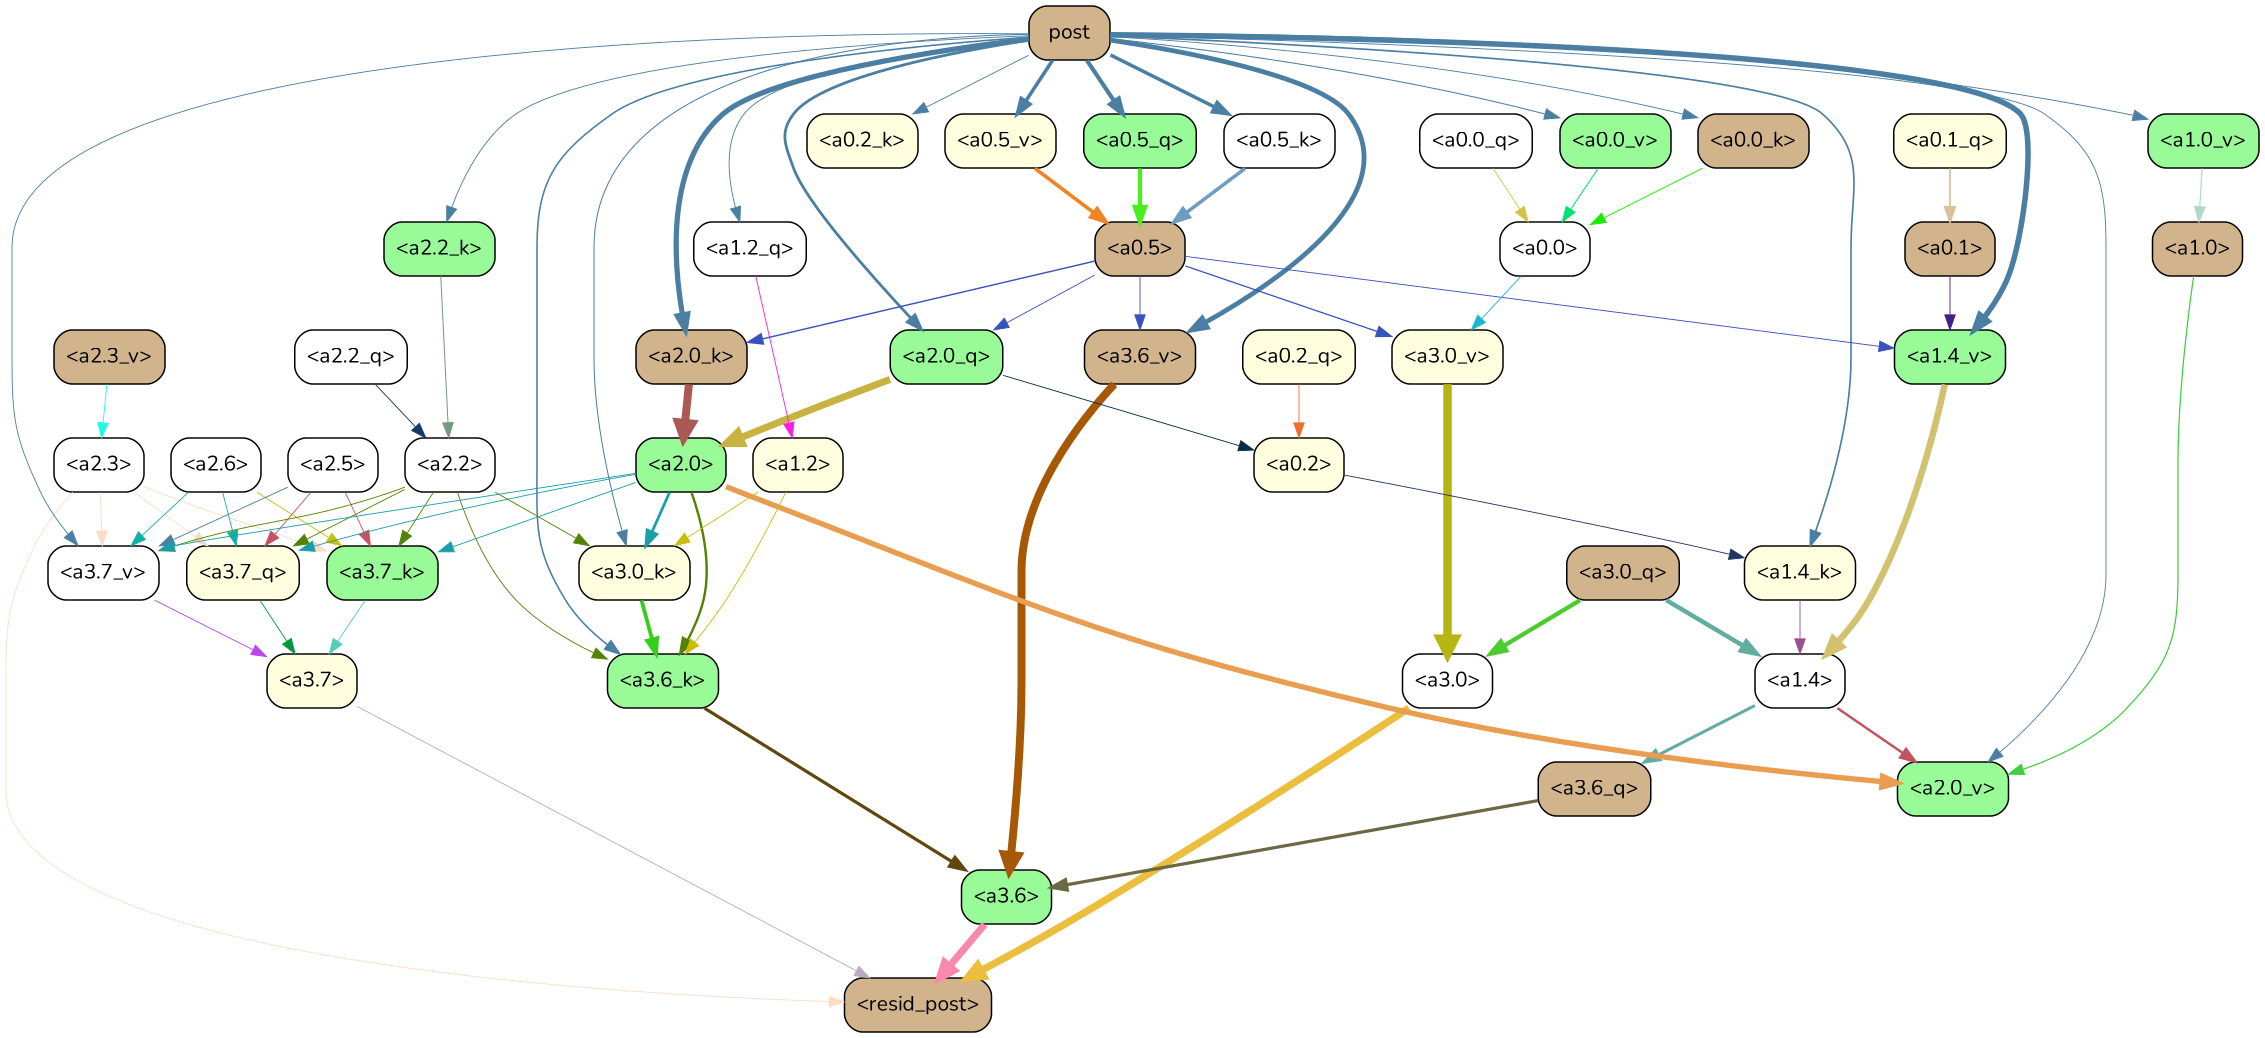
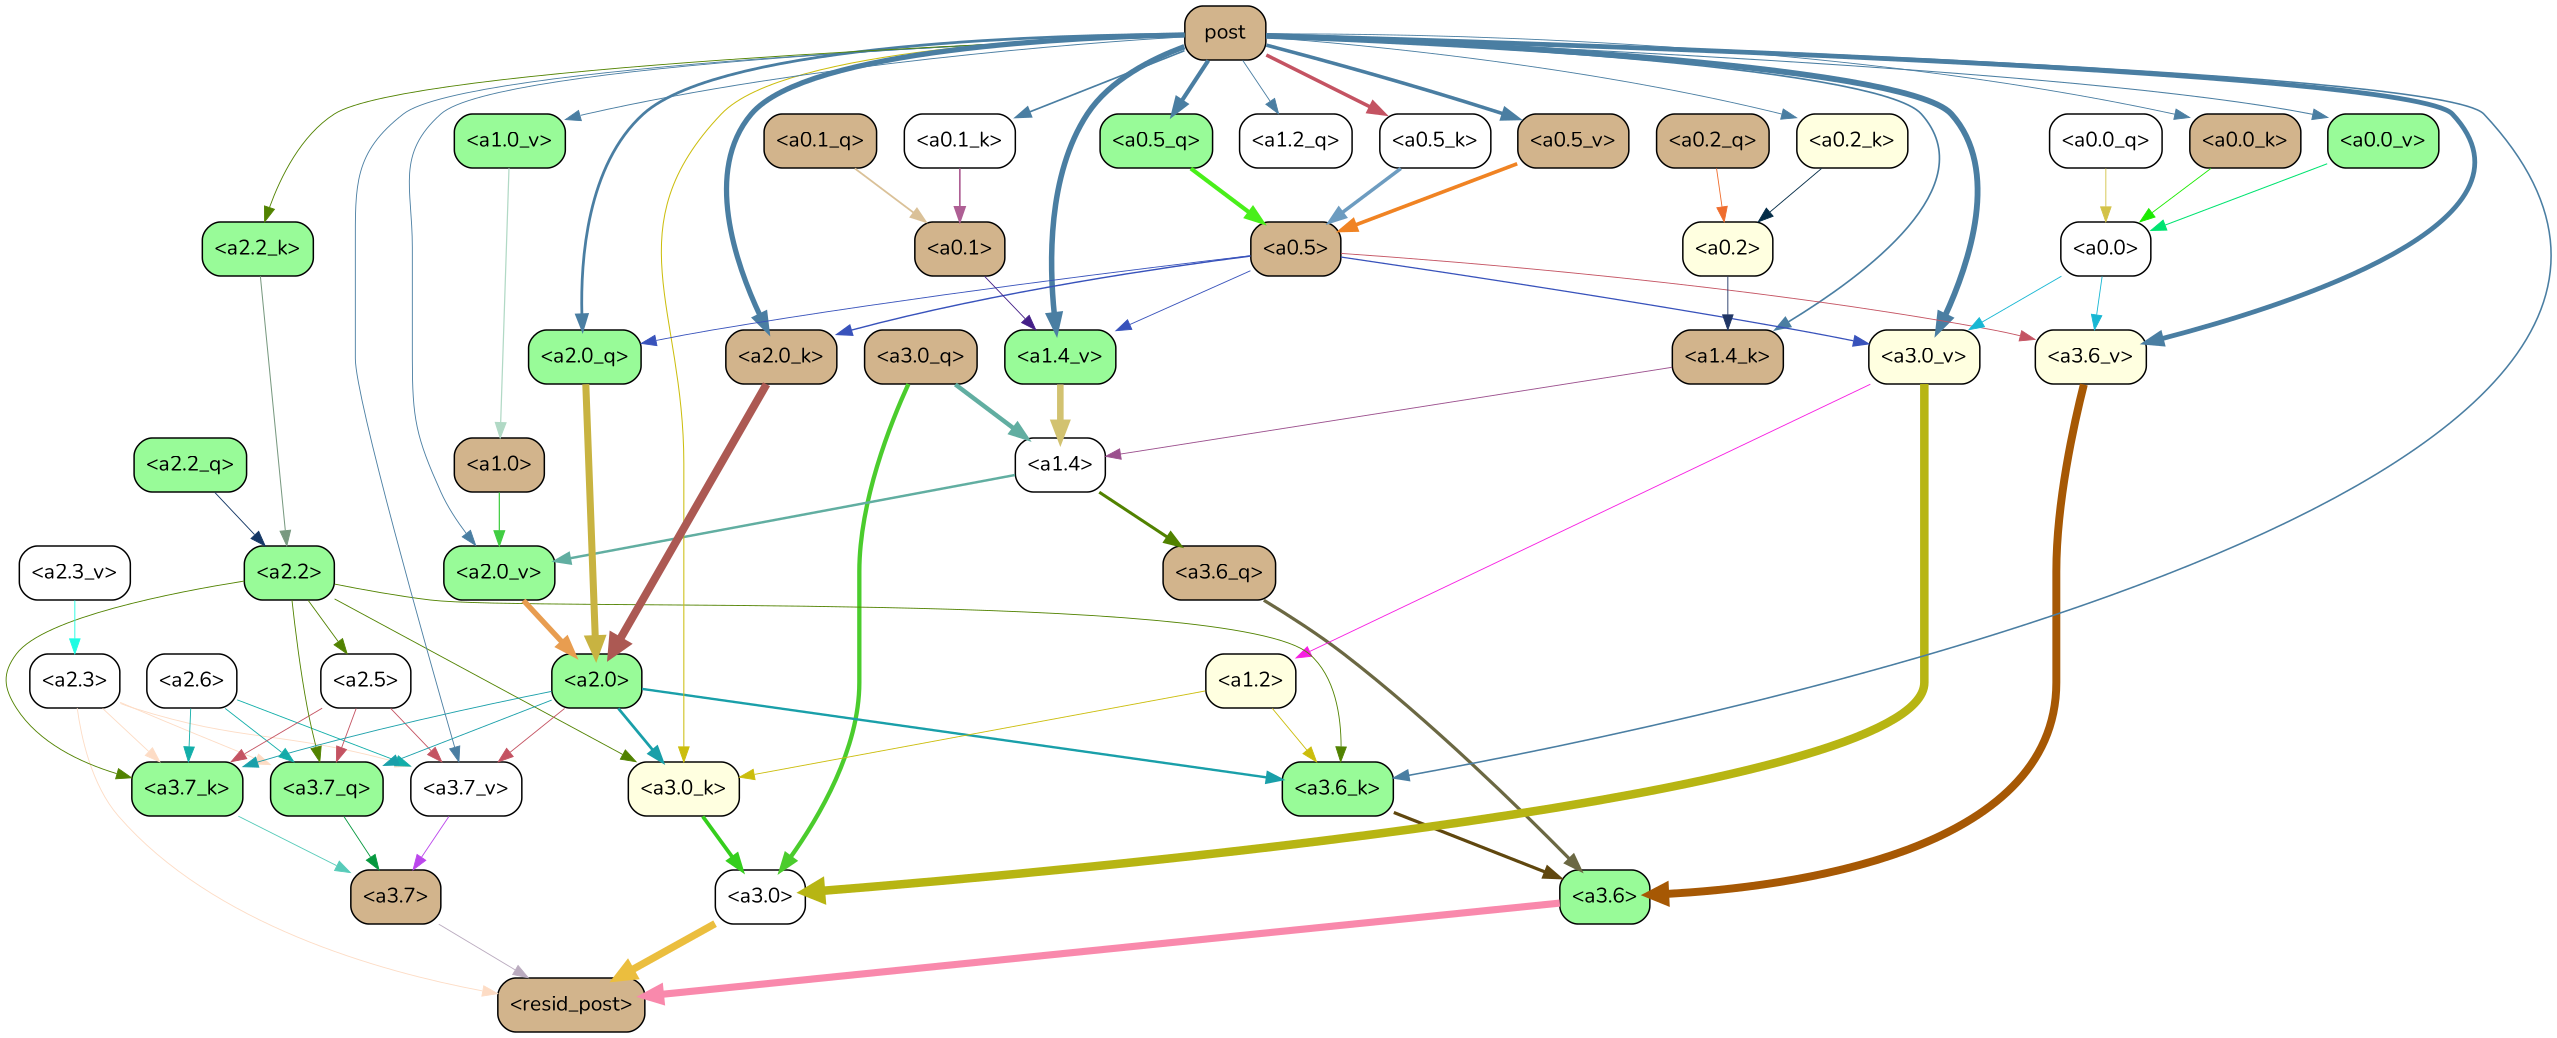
(712, 62) -> (458, 86)
(1163, 81) -> (1318, 81)
none -> (1919, 98)
(643, 138) -> (674, 187)
none -> (960, 141)
(1000, 141) -> (1573, 141)
(1950, 141) -> (820, 141)
(1140, 296) -> (1682, 285)
none -> (2099, 296)
(772, 350) -> (1590, 518)
(110, 357) -> (75, 573)
(351, 357) -> (190, 465)
(1140, 357) -> (2091, 357)
(1299, 357) -> (1713, 141)
(1121, 411) -> (1796, 190)
(450, 465) -> (289, 573)
(284, 509) -> (190, 728)
(404, 509) -> (537, 730)
(239, 510) -> (413, 732)
(319, 513) -> (323, 621)
(707, 567) -> (939, 731)
(243, 573) -> (327, 789)
(1800, 573) -> (1728, 357)
(647, 620) -> (718, 837)
(312, 681) -> (396, 897)
(1291, 684) -> (543, 622)
(1706, 730) -> (1133, 515)
(1870, 731) -> (792, 517)
